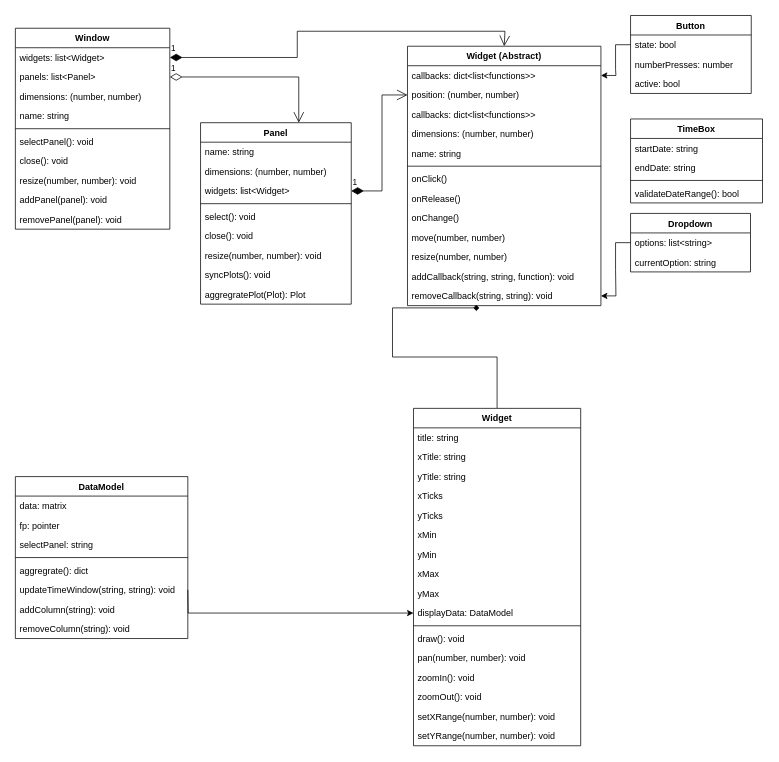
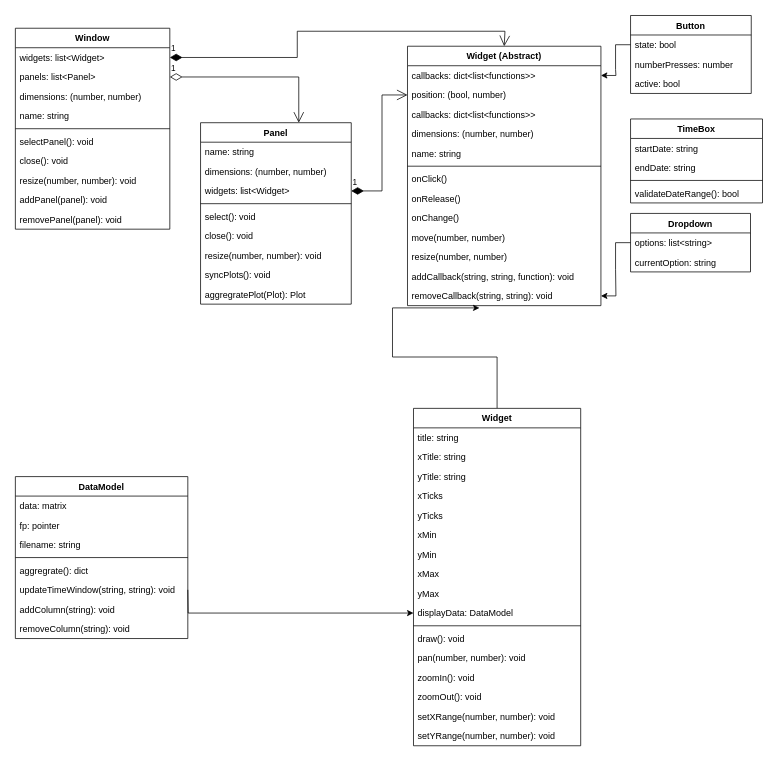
(470, 95) -> (464, 95)
(472, 308) -> (473, 308)
(62, 545) -> (54, 545)
